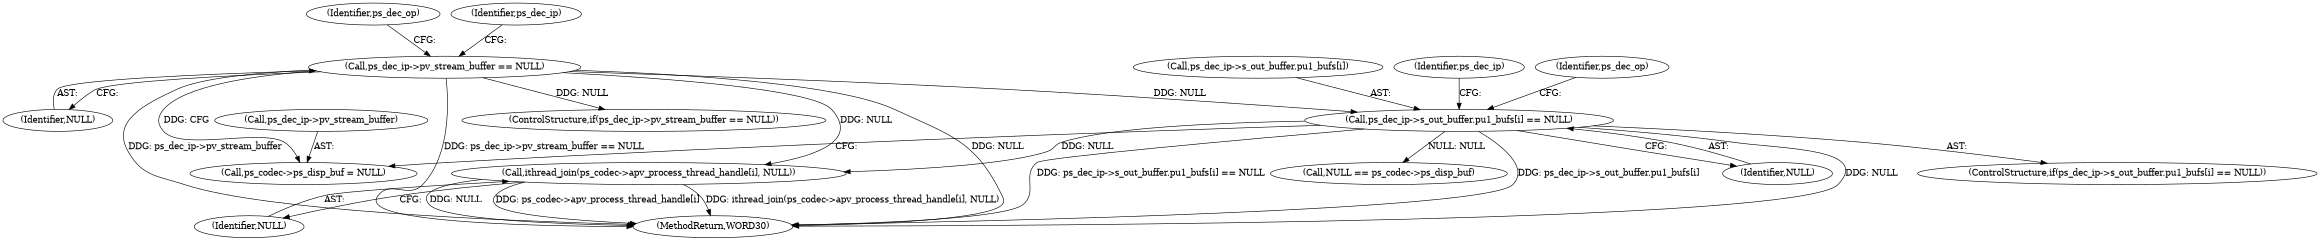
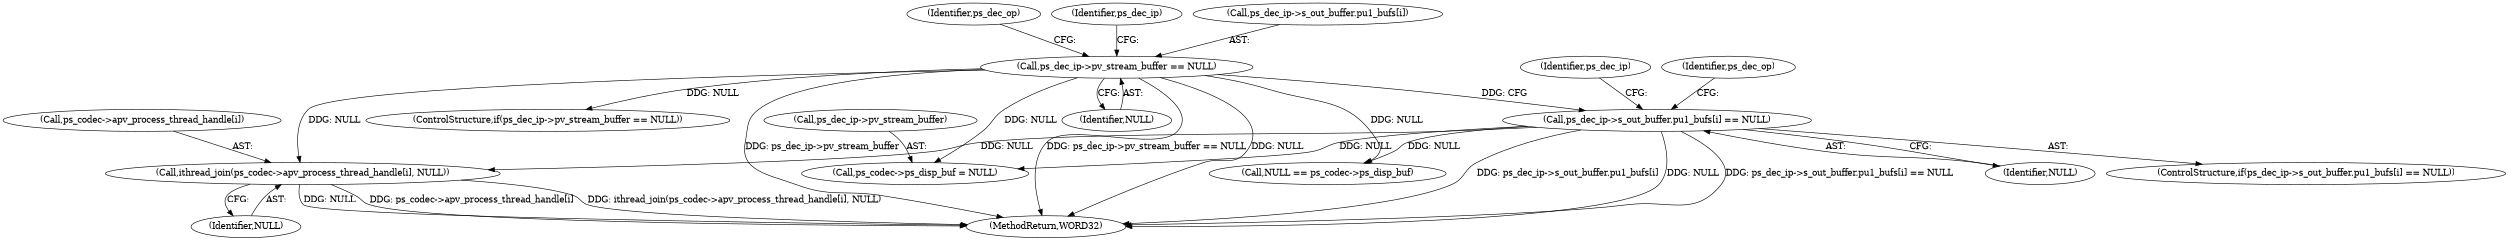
(1355, 93) -> (1220, 40)
(1180, 94) -> (1505, 94)
none -> (1309, 99)
none -> (142, 120)
(187, 120) -> (1030, 120)
(848, 147) -> (1365, 147)
(1457, 147) -> (1434, 147)
(713, 227) -> (1046, 227)
